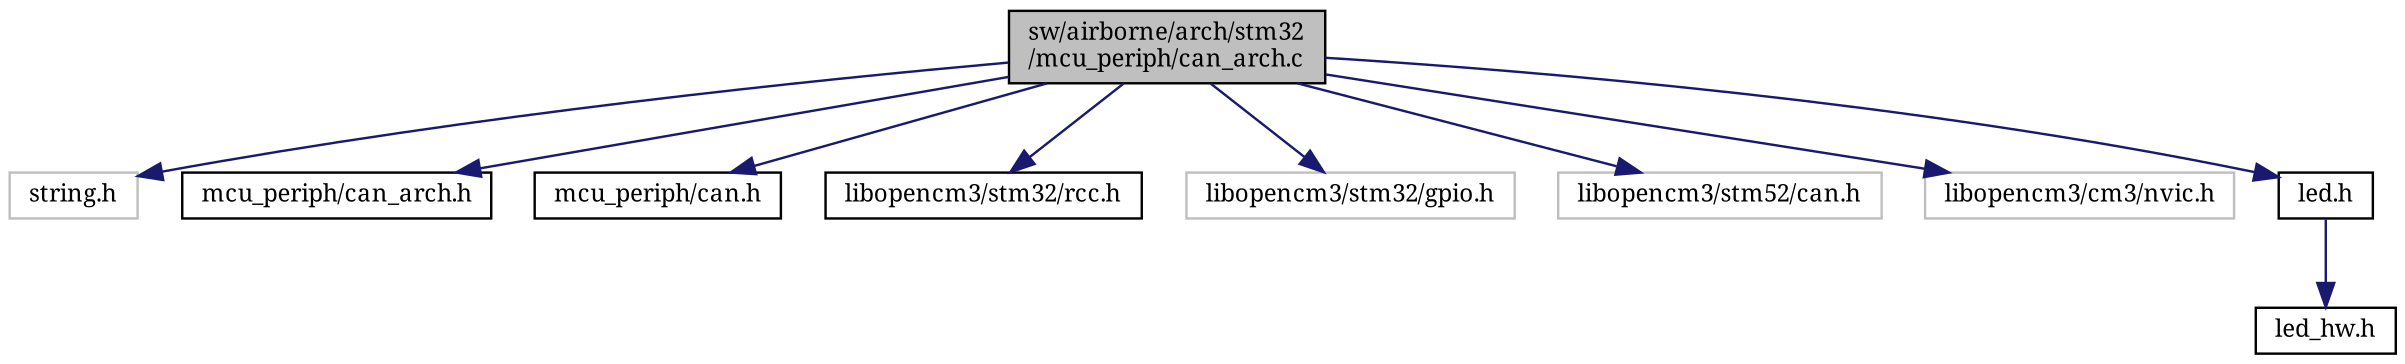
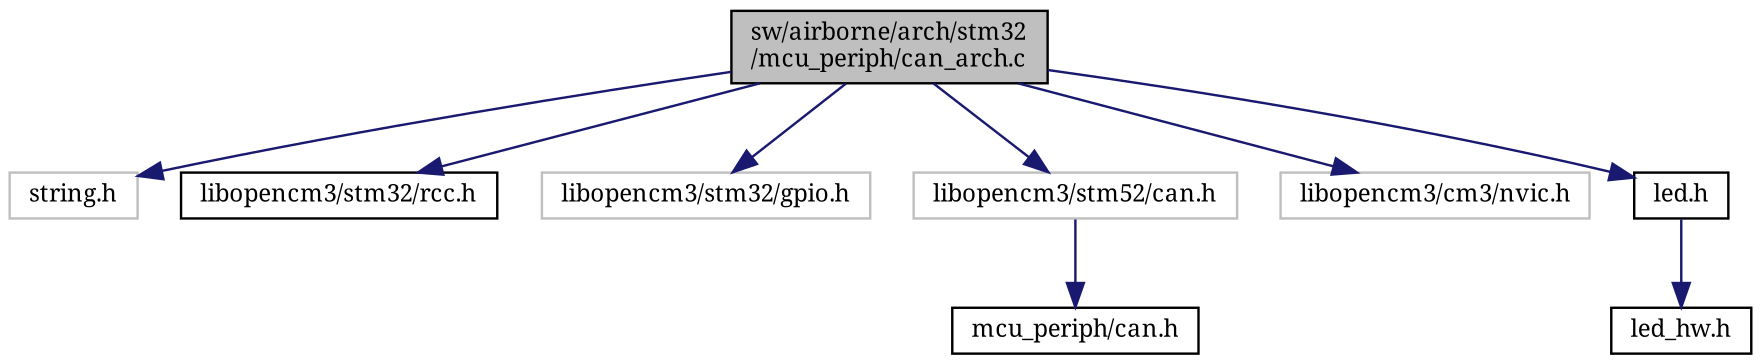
(901, 125) -> (1075, 251)
(337, 196) -> none
